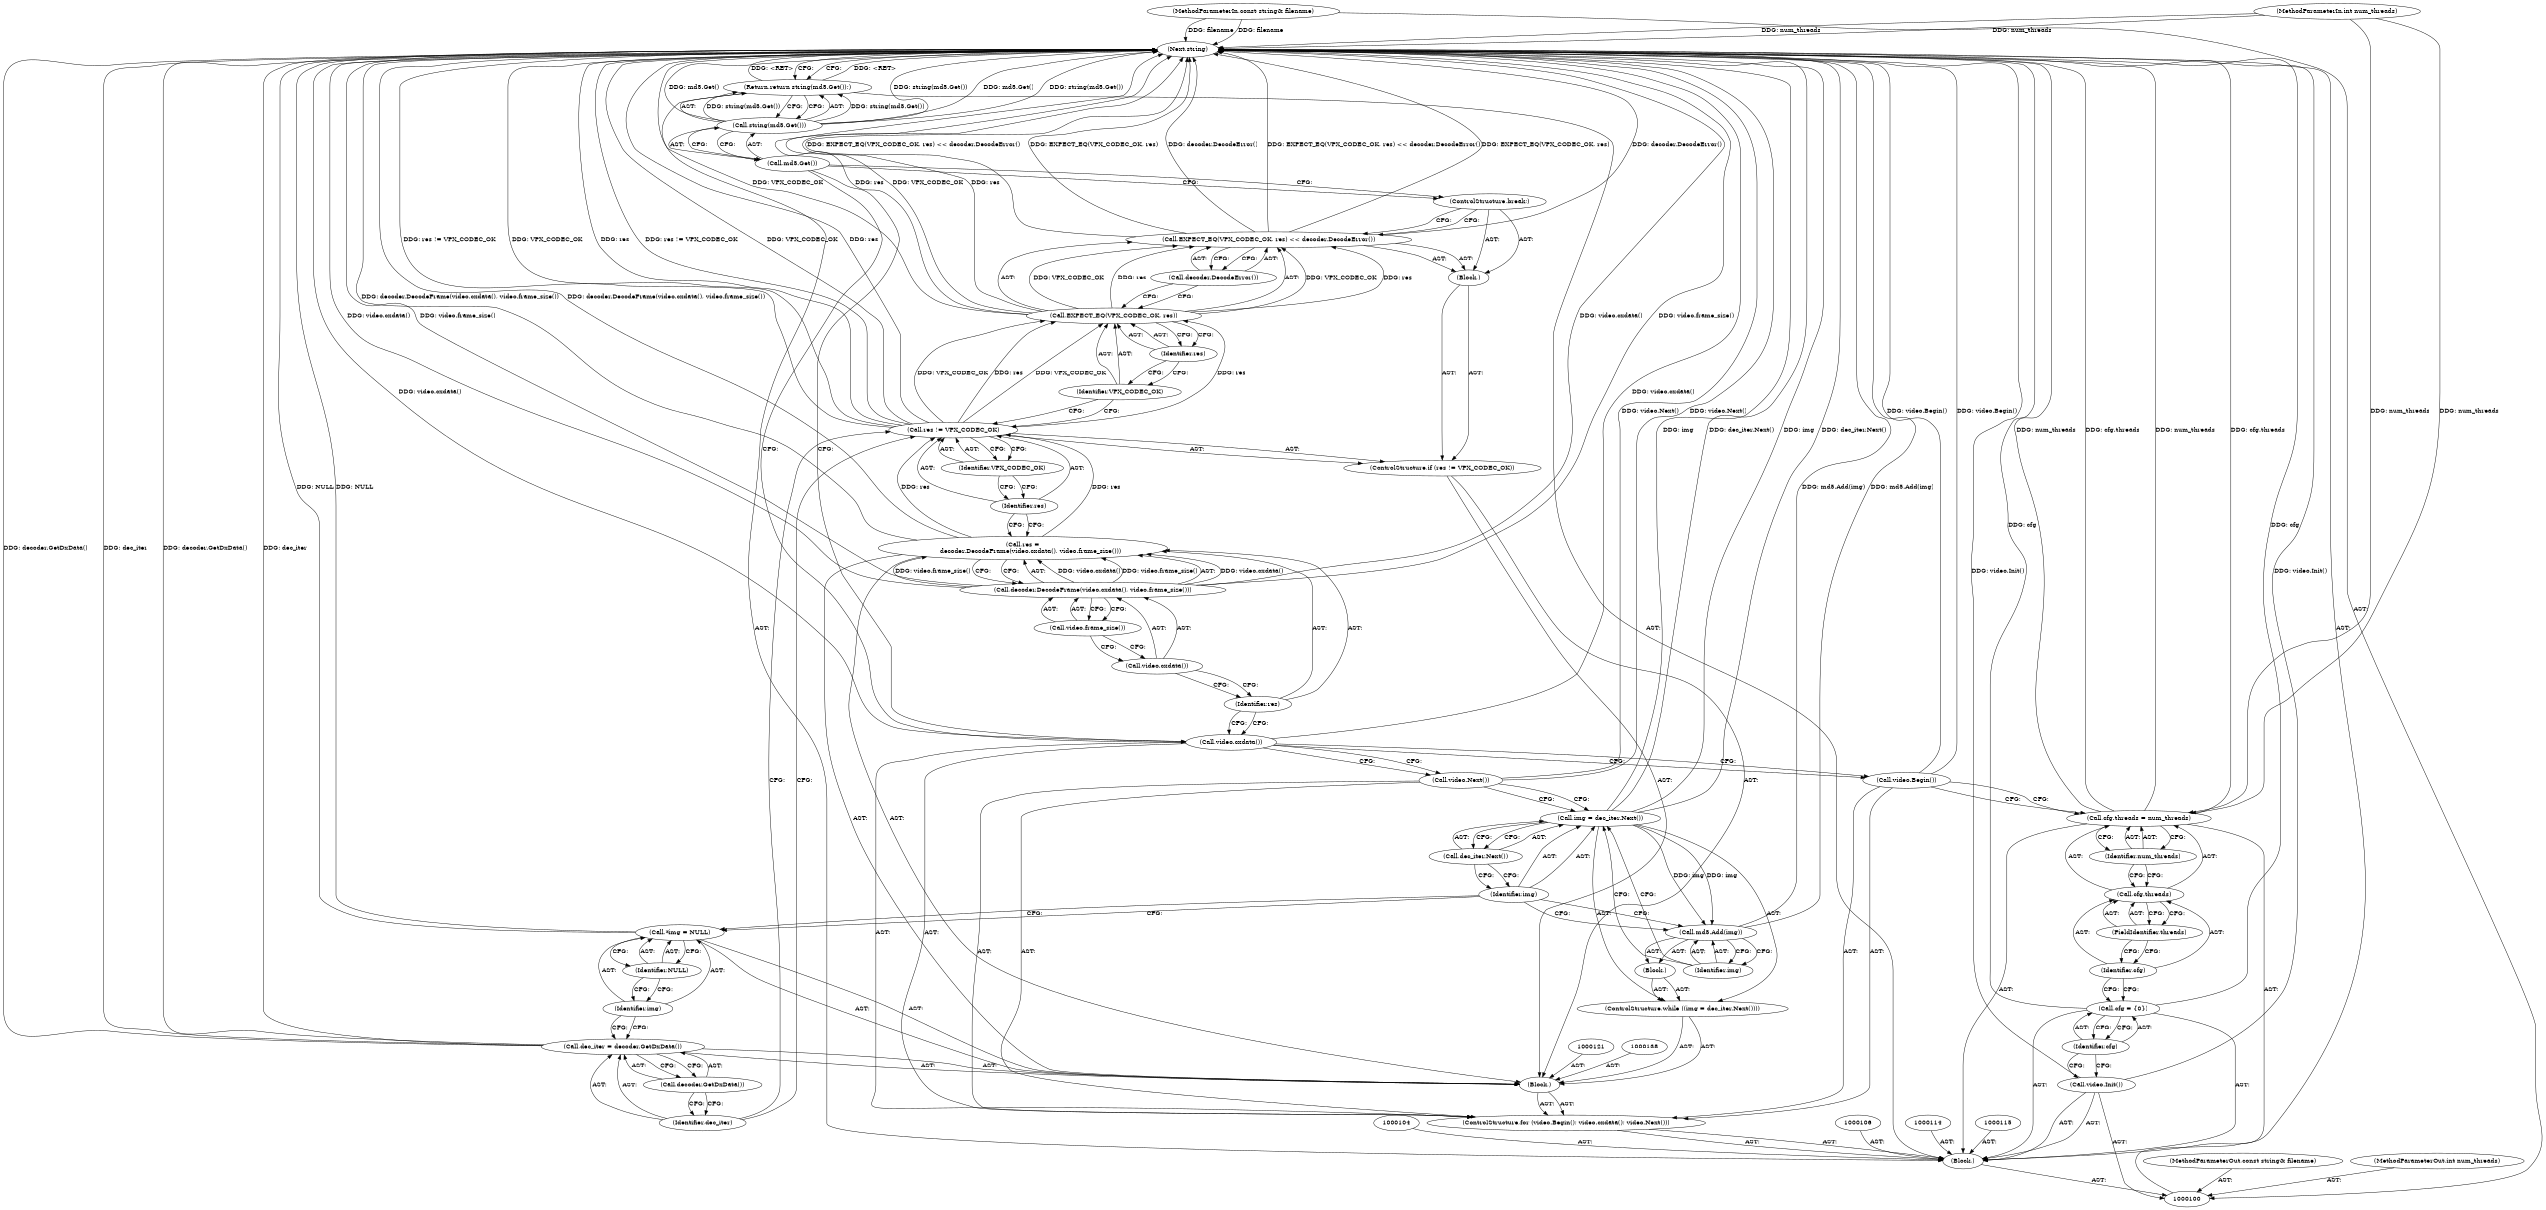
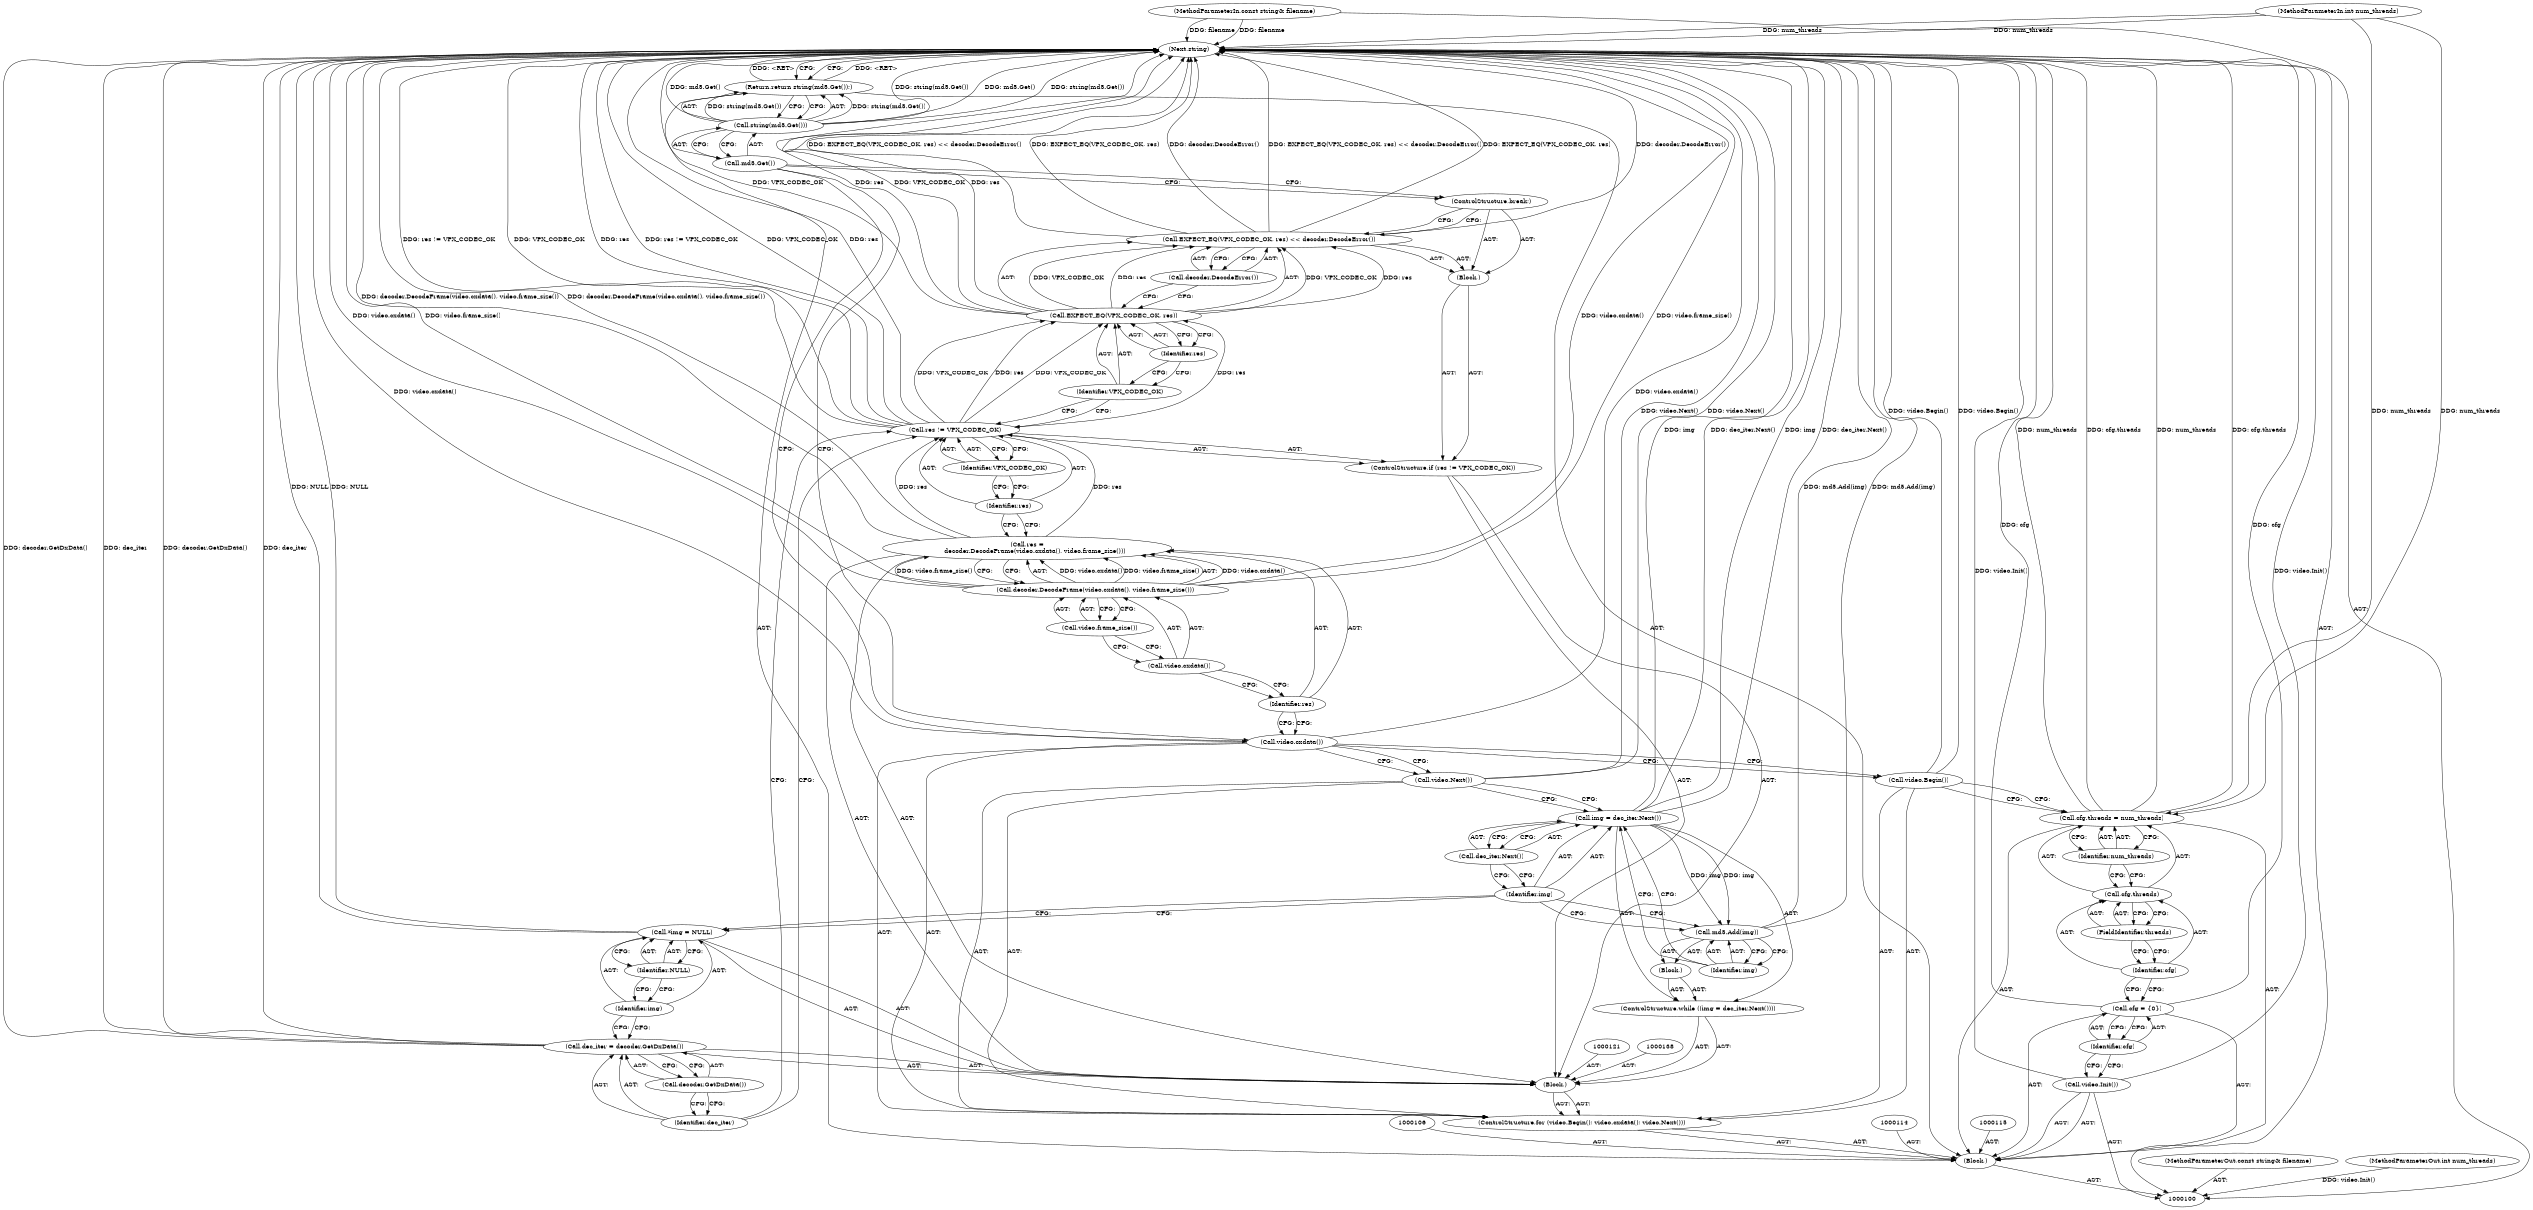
(2331, 160) -> (2332, 155)
(1396, 1123) -> none
(2335, 1180) -> (2349, 1180)
